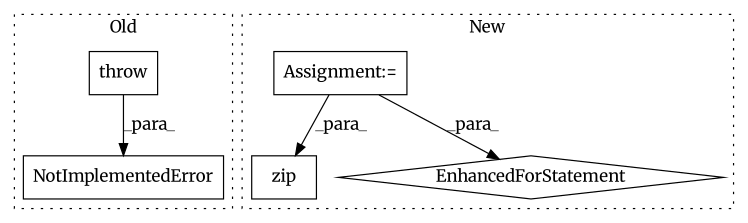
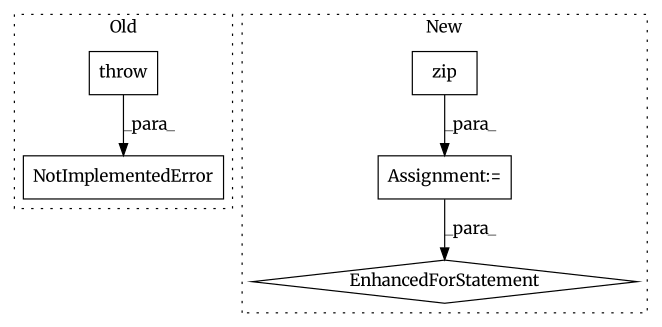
(315, 120) -> (445, 119)
